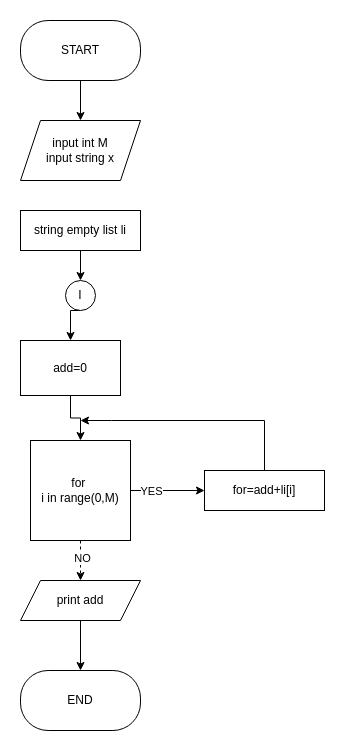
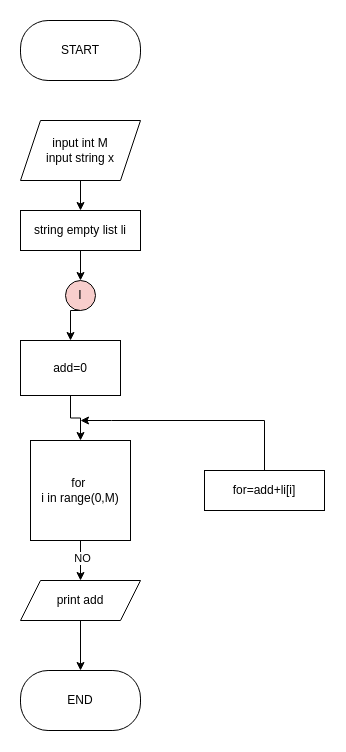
(81, 97) -> none
none -> (81, 192)
(81, 296) -> (81, 296)
(164, 491) -> none
(81, 547) -> (81, 547)
